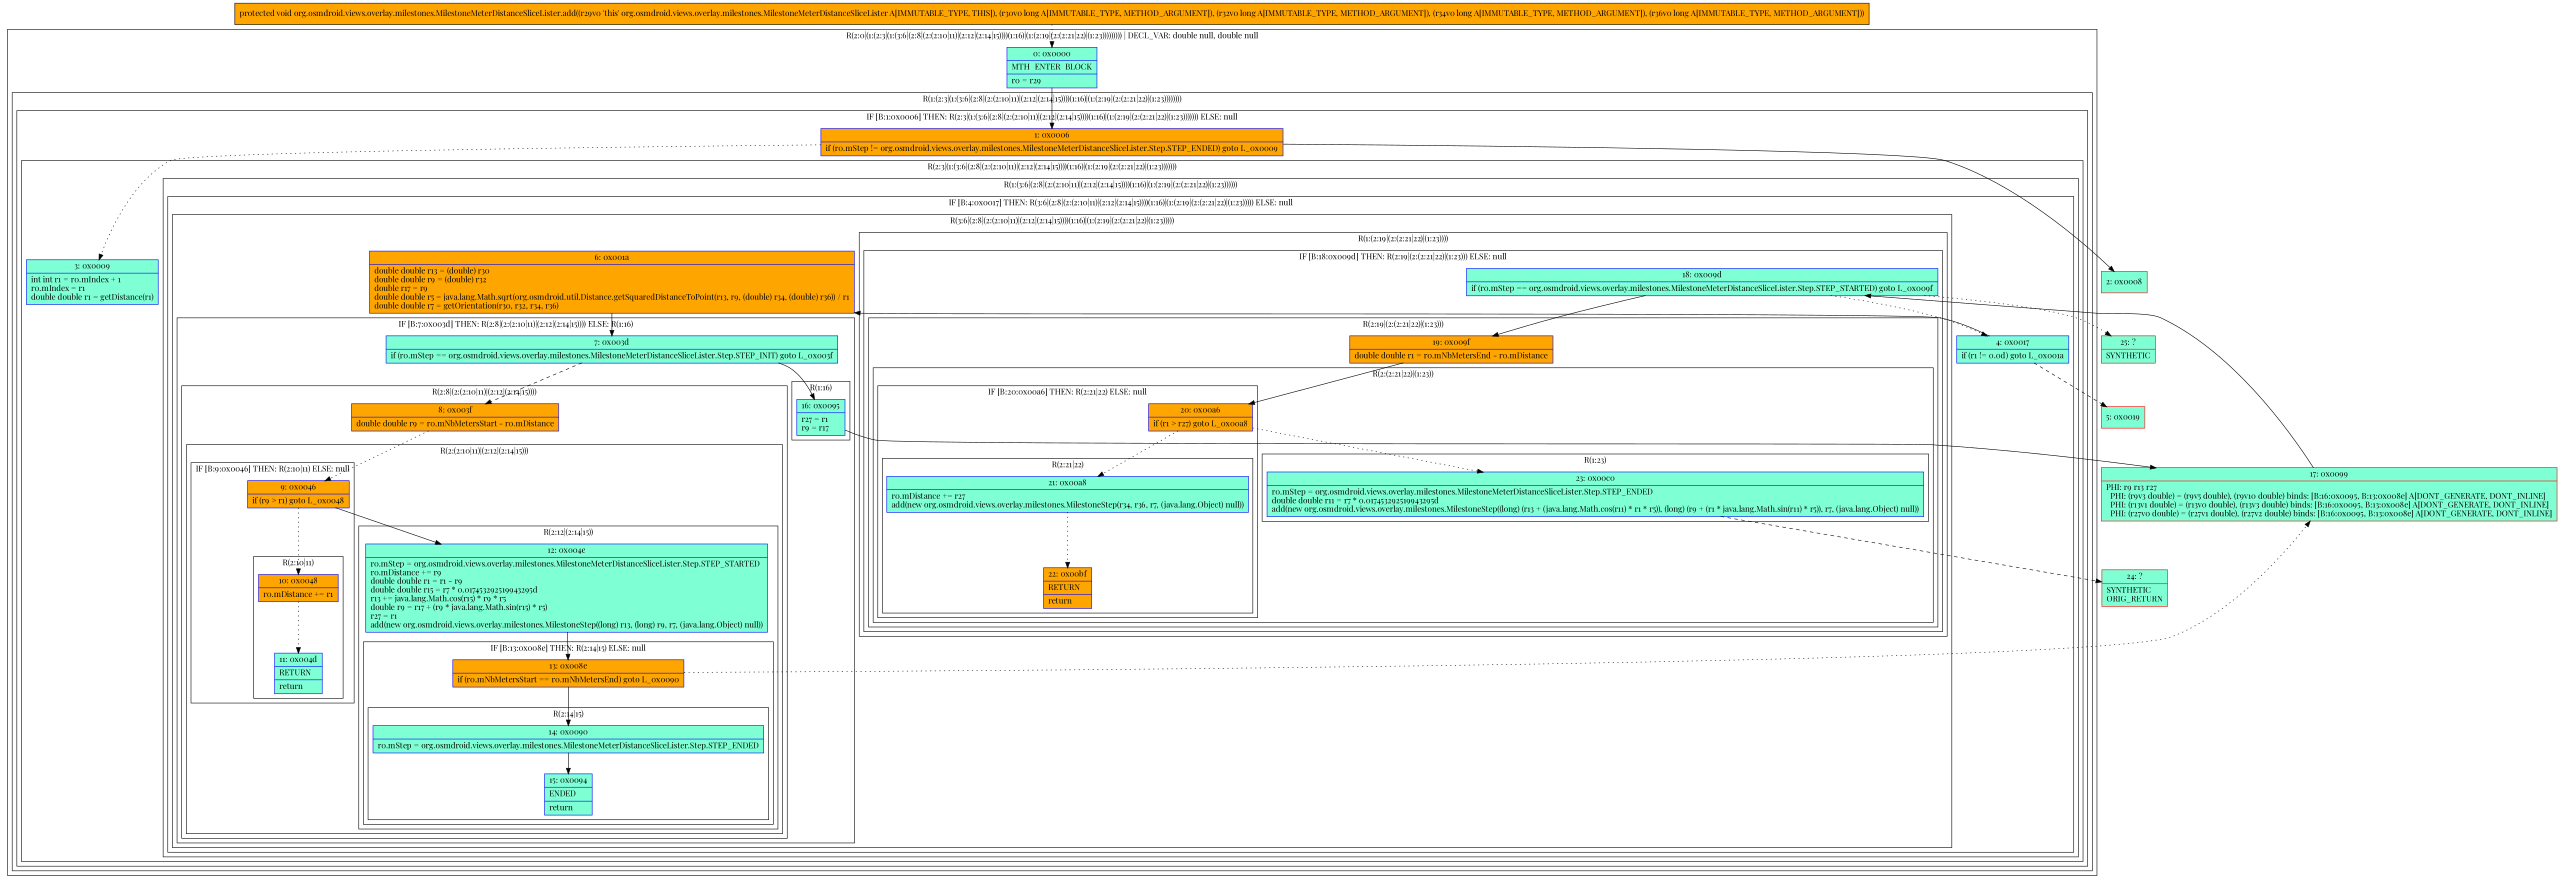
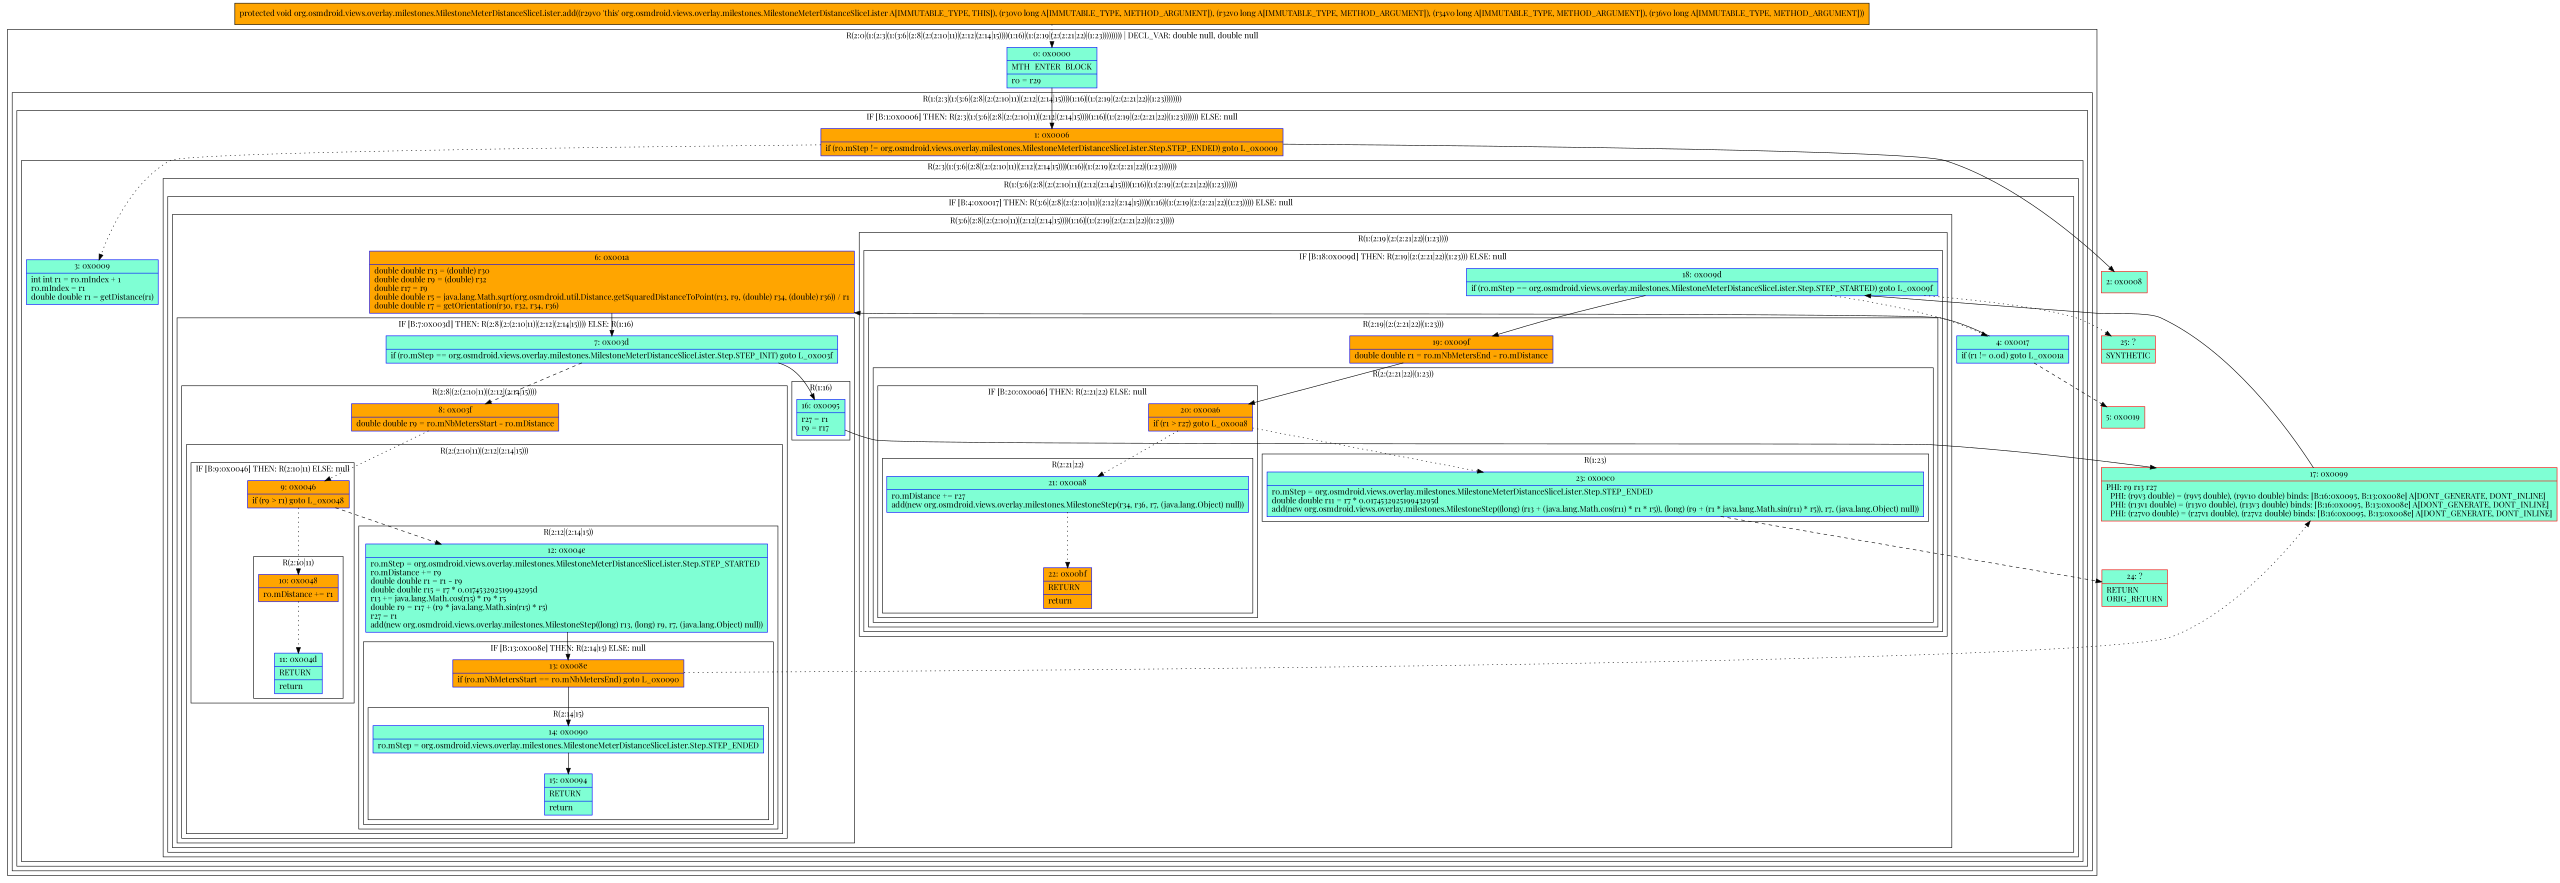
(378, 522) -> (378, 522)
(2129, 590) -> (2123, 590)
(563, 794) -> (565, 794)
